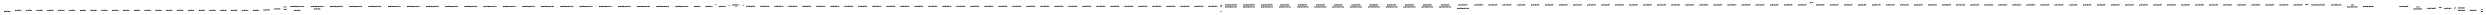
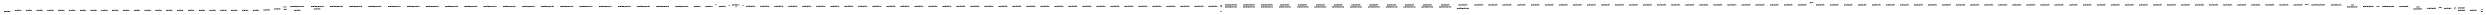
none -> (2388, 7)
